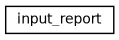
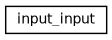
(60, 20) -> (56, 20)
